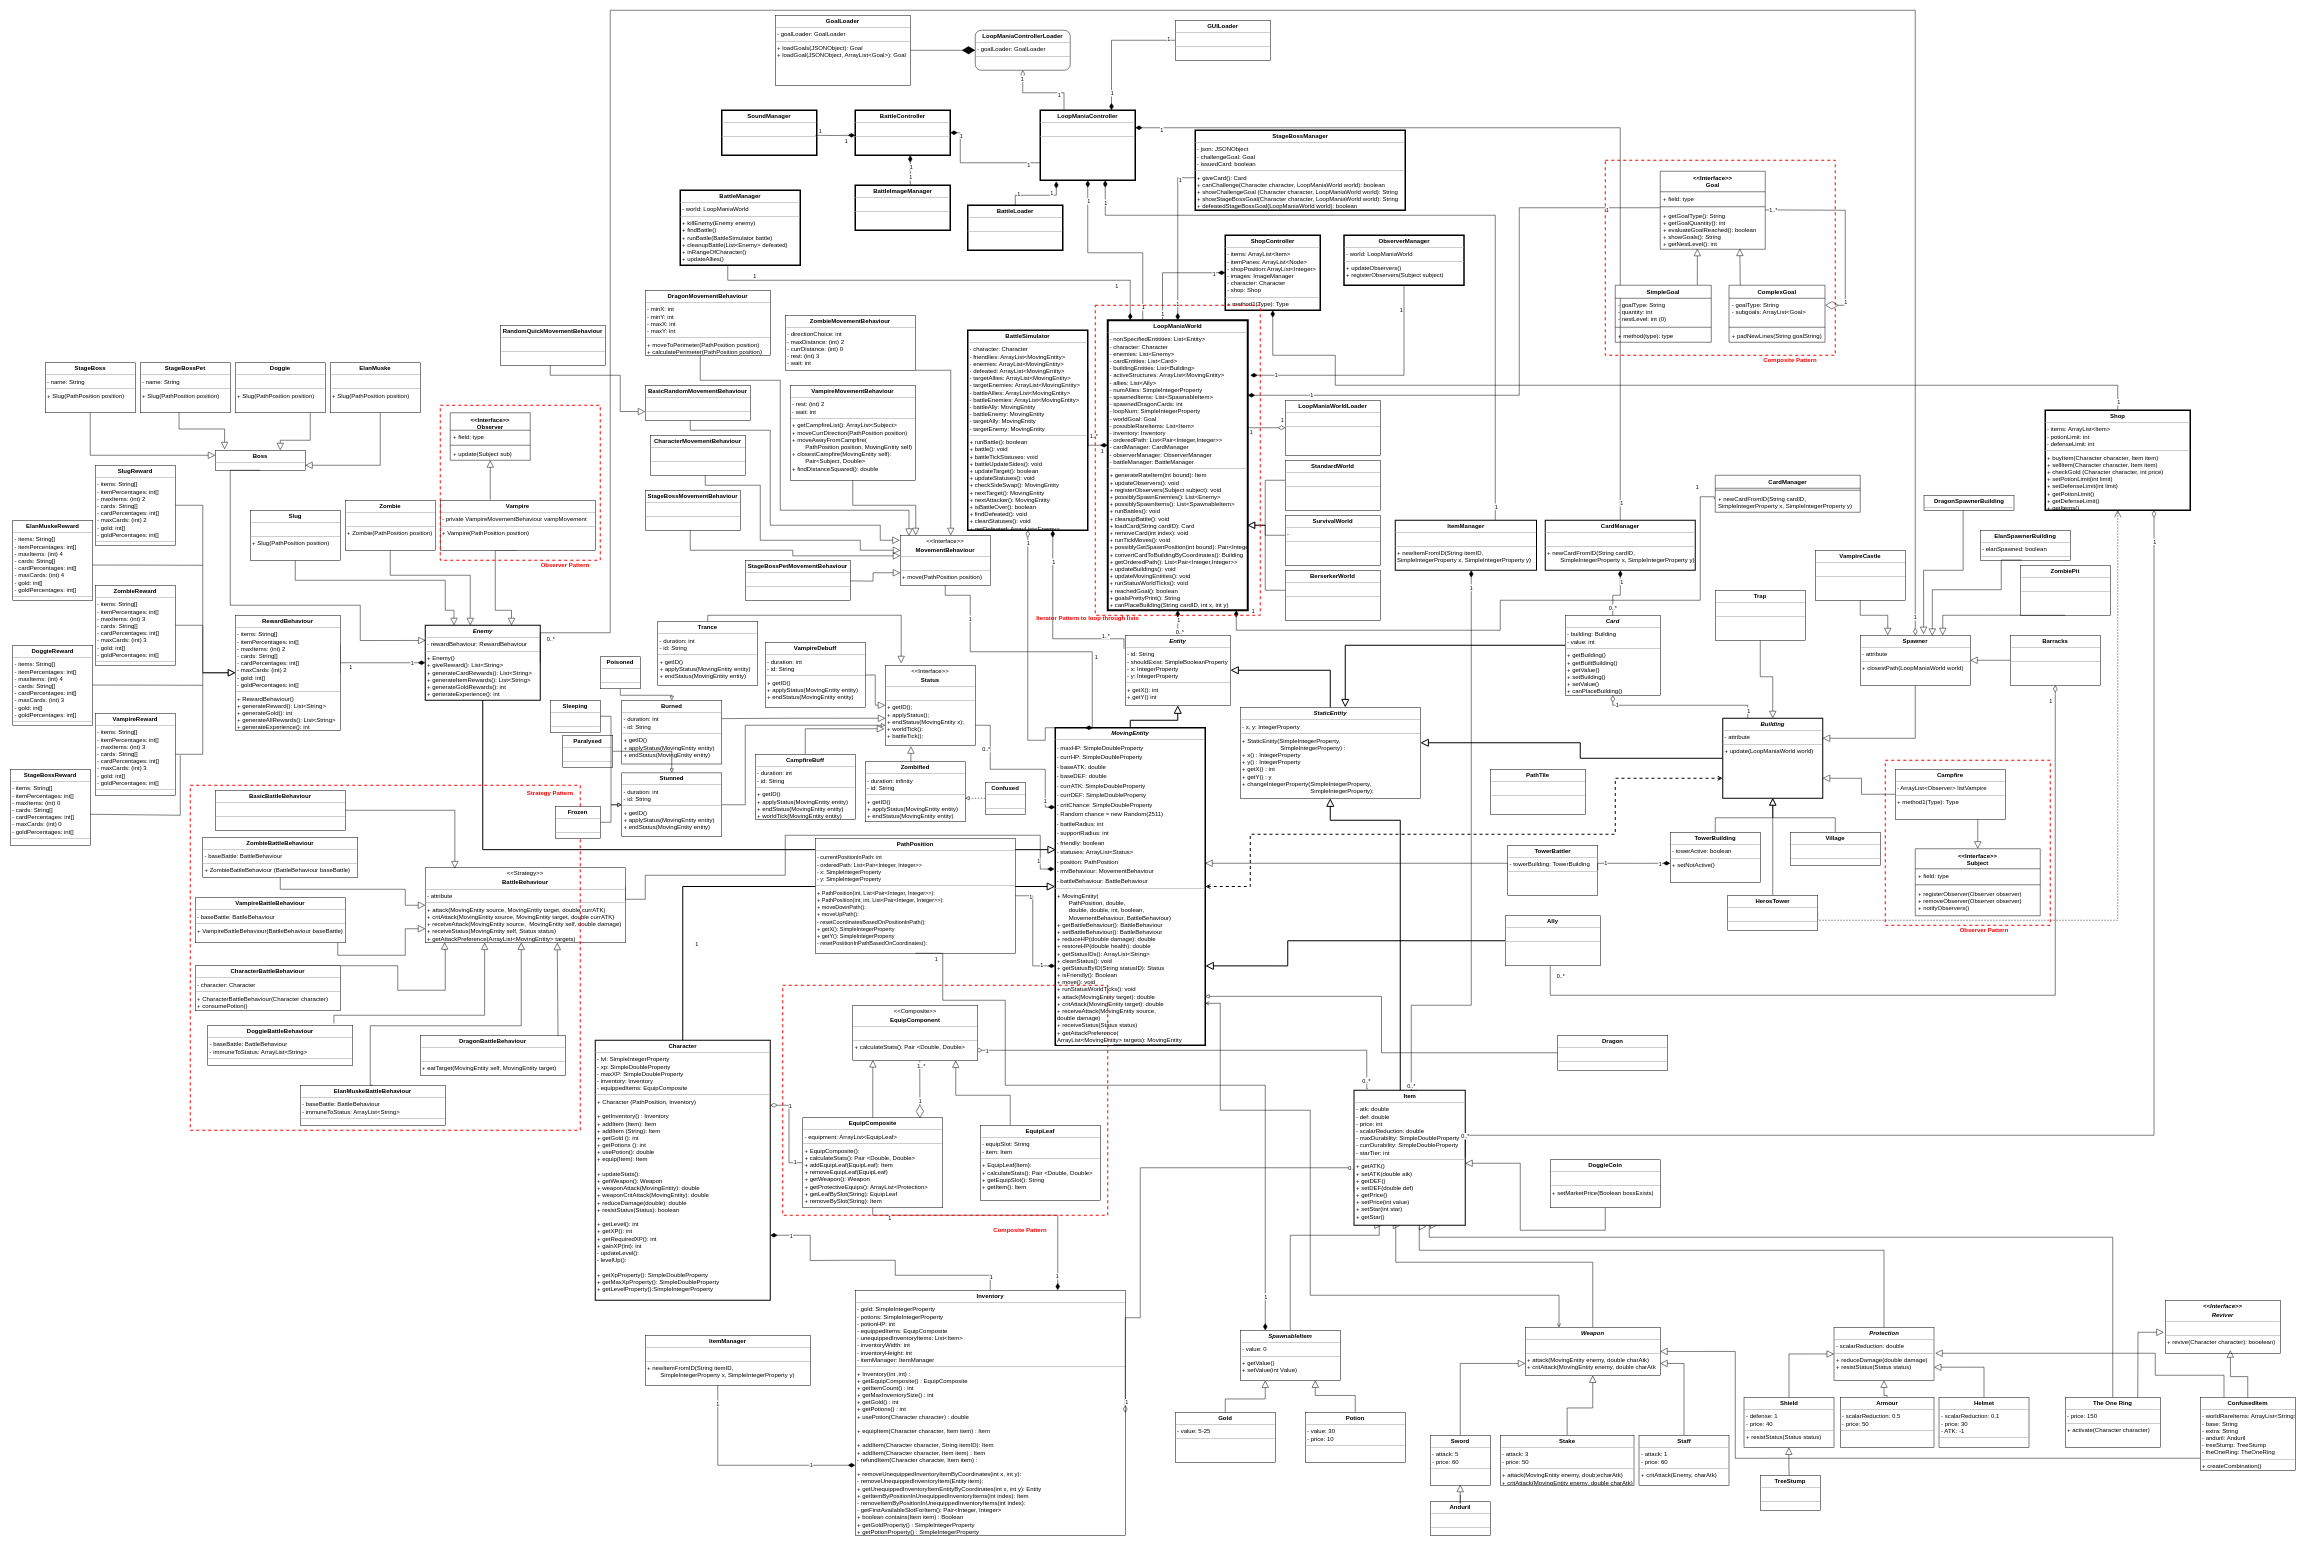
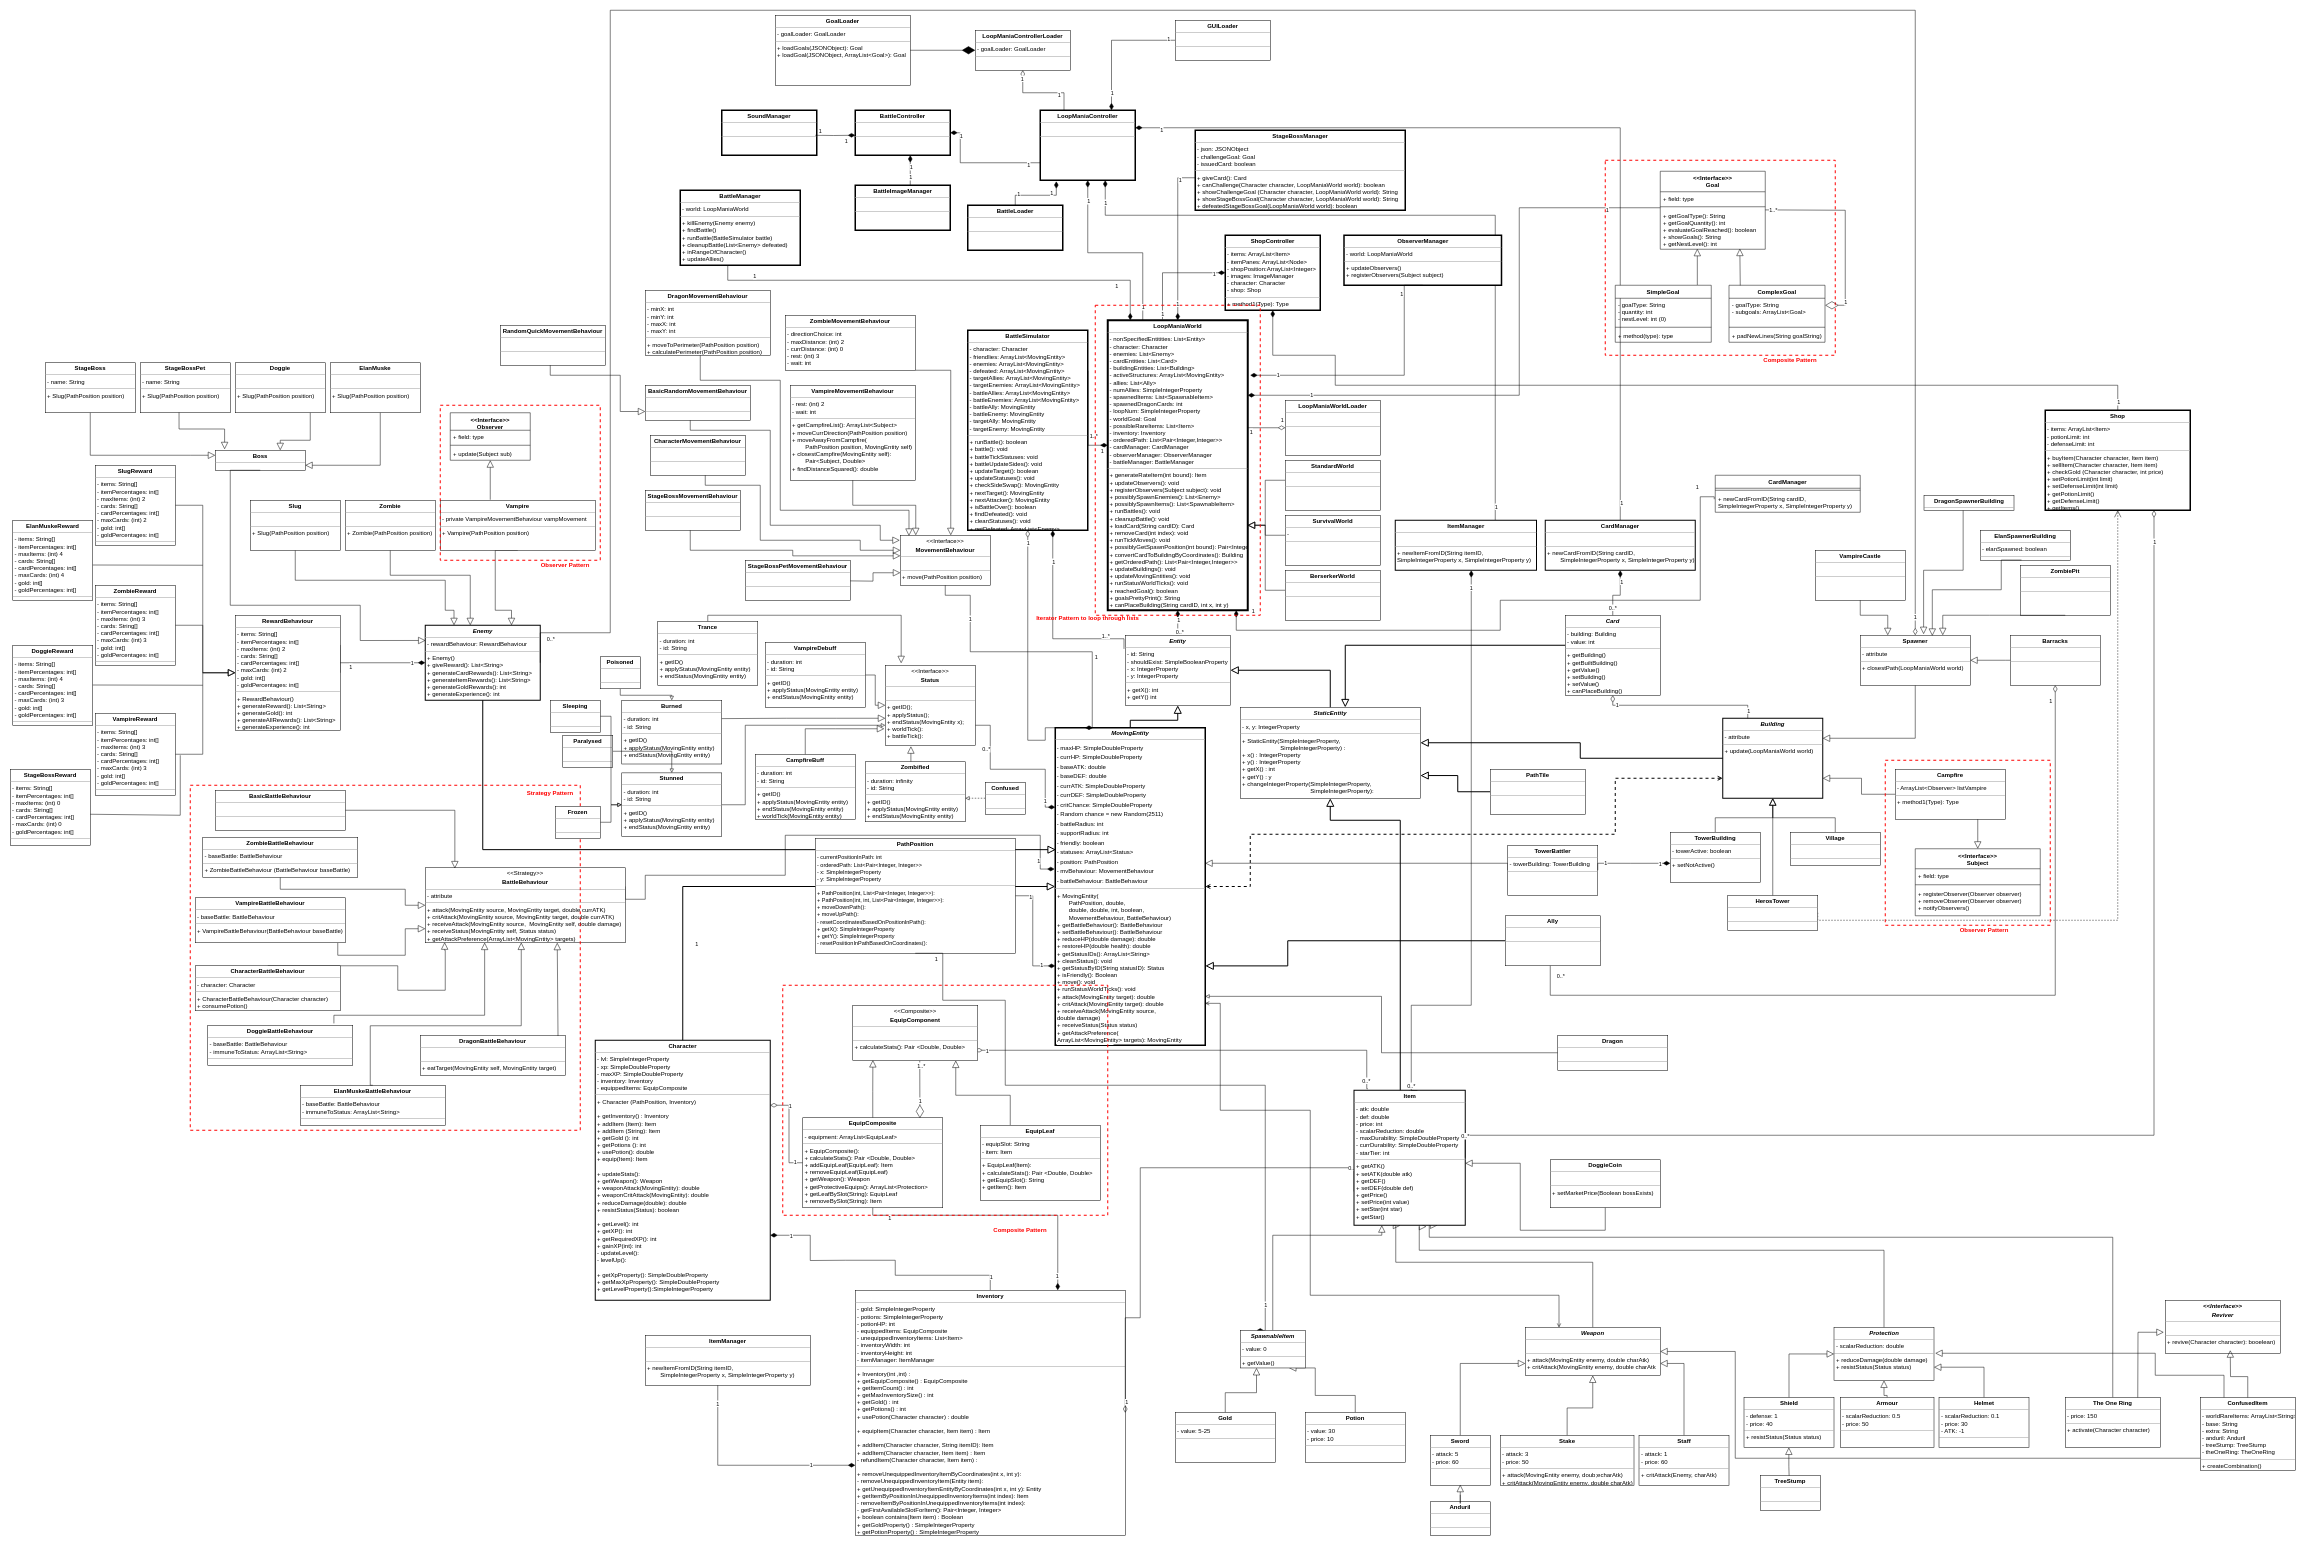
(1023, 50) -> (1023, 50)
(1404, 260) -> (1423, 260)
(295, 535) -> (295, 525)
(1760, 615) -> none
(1765, 677) -> none
none -> (1458, 785)
(1290, 1355) -> (1273, 1349)
